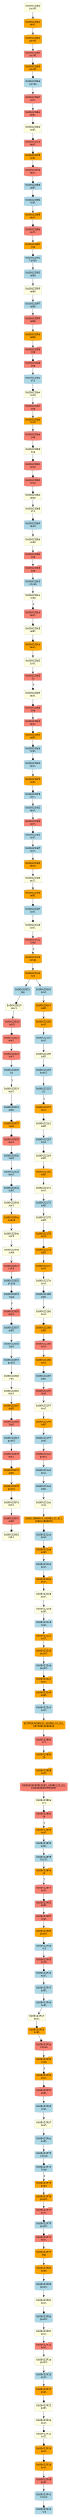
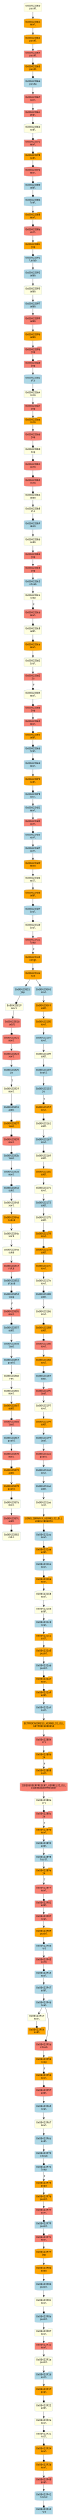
none -> (44, 1763)
(40, 2037) -> (48, 2023)
